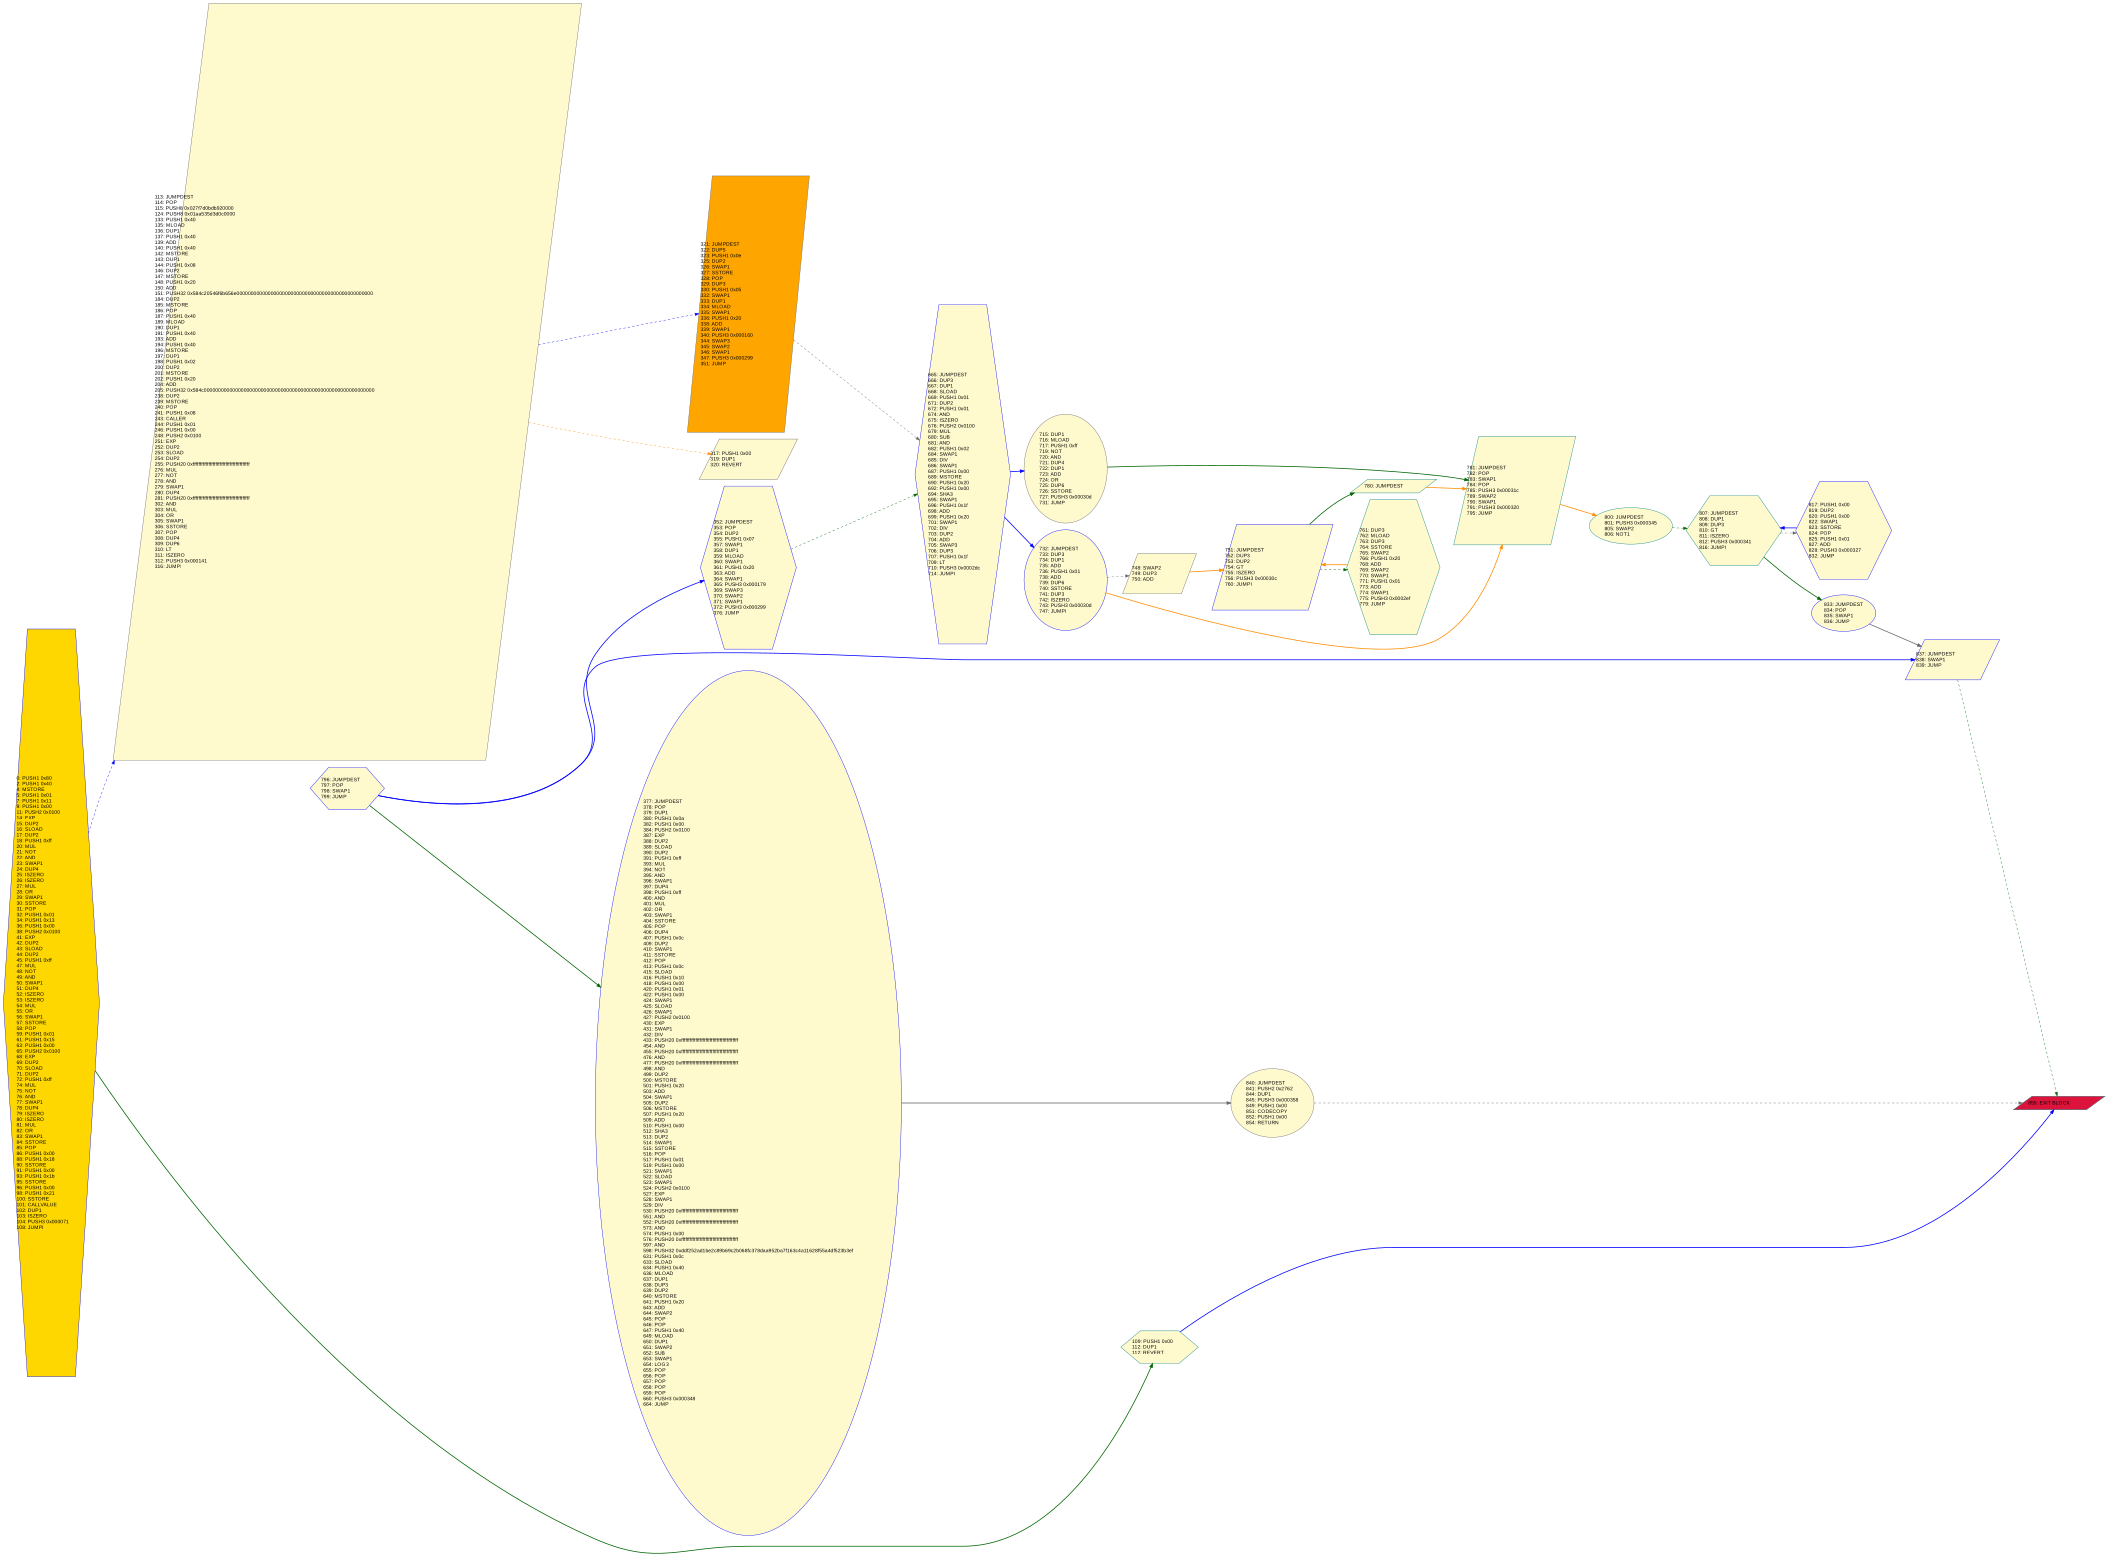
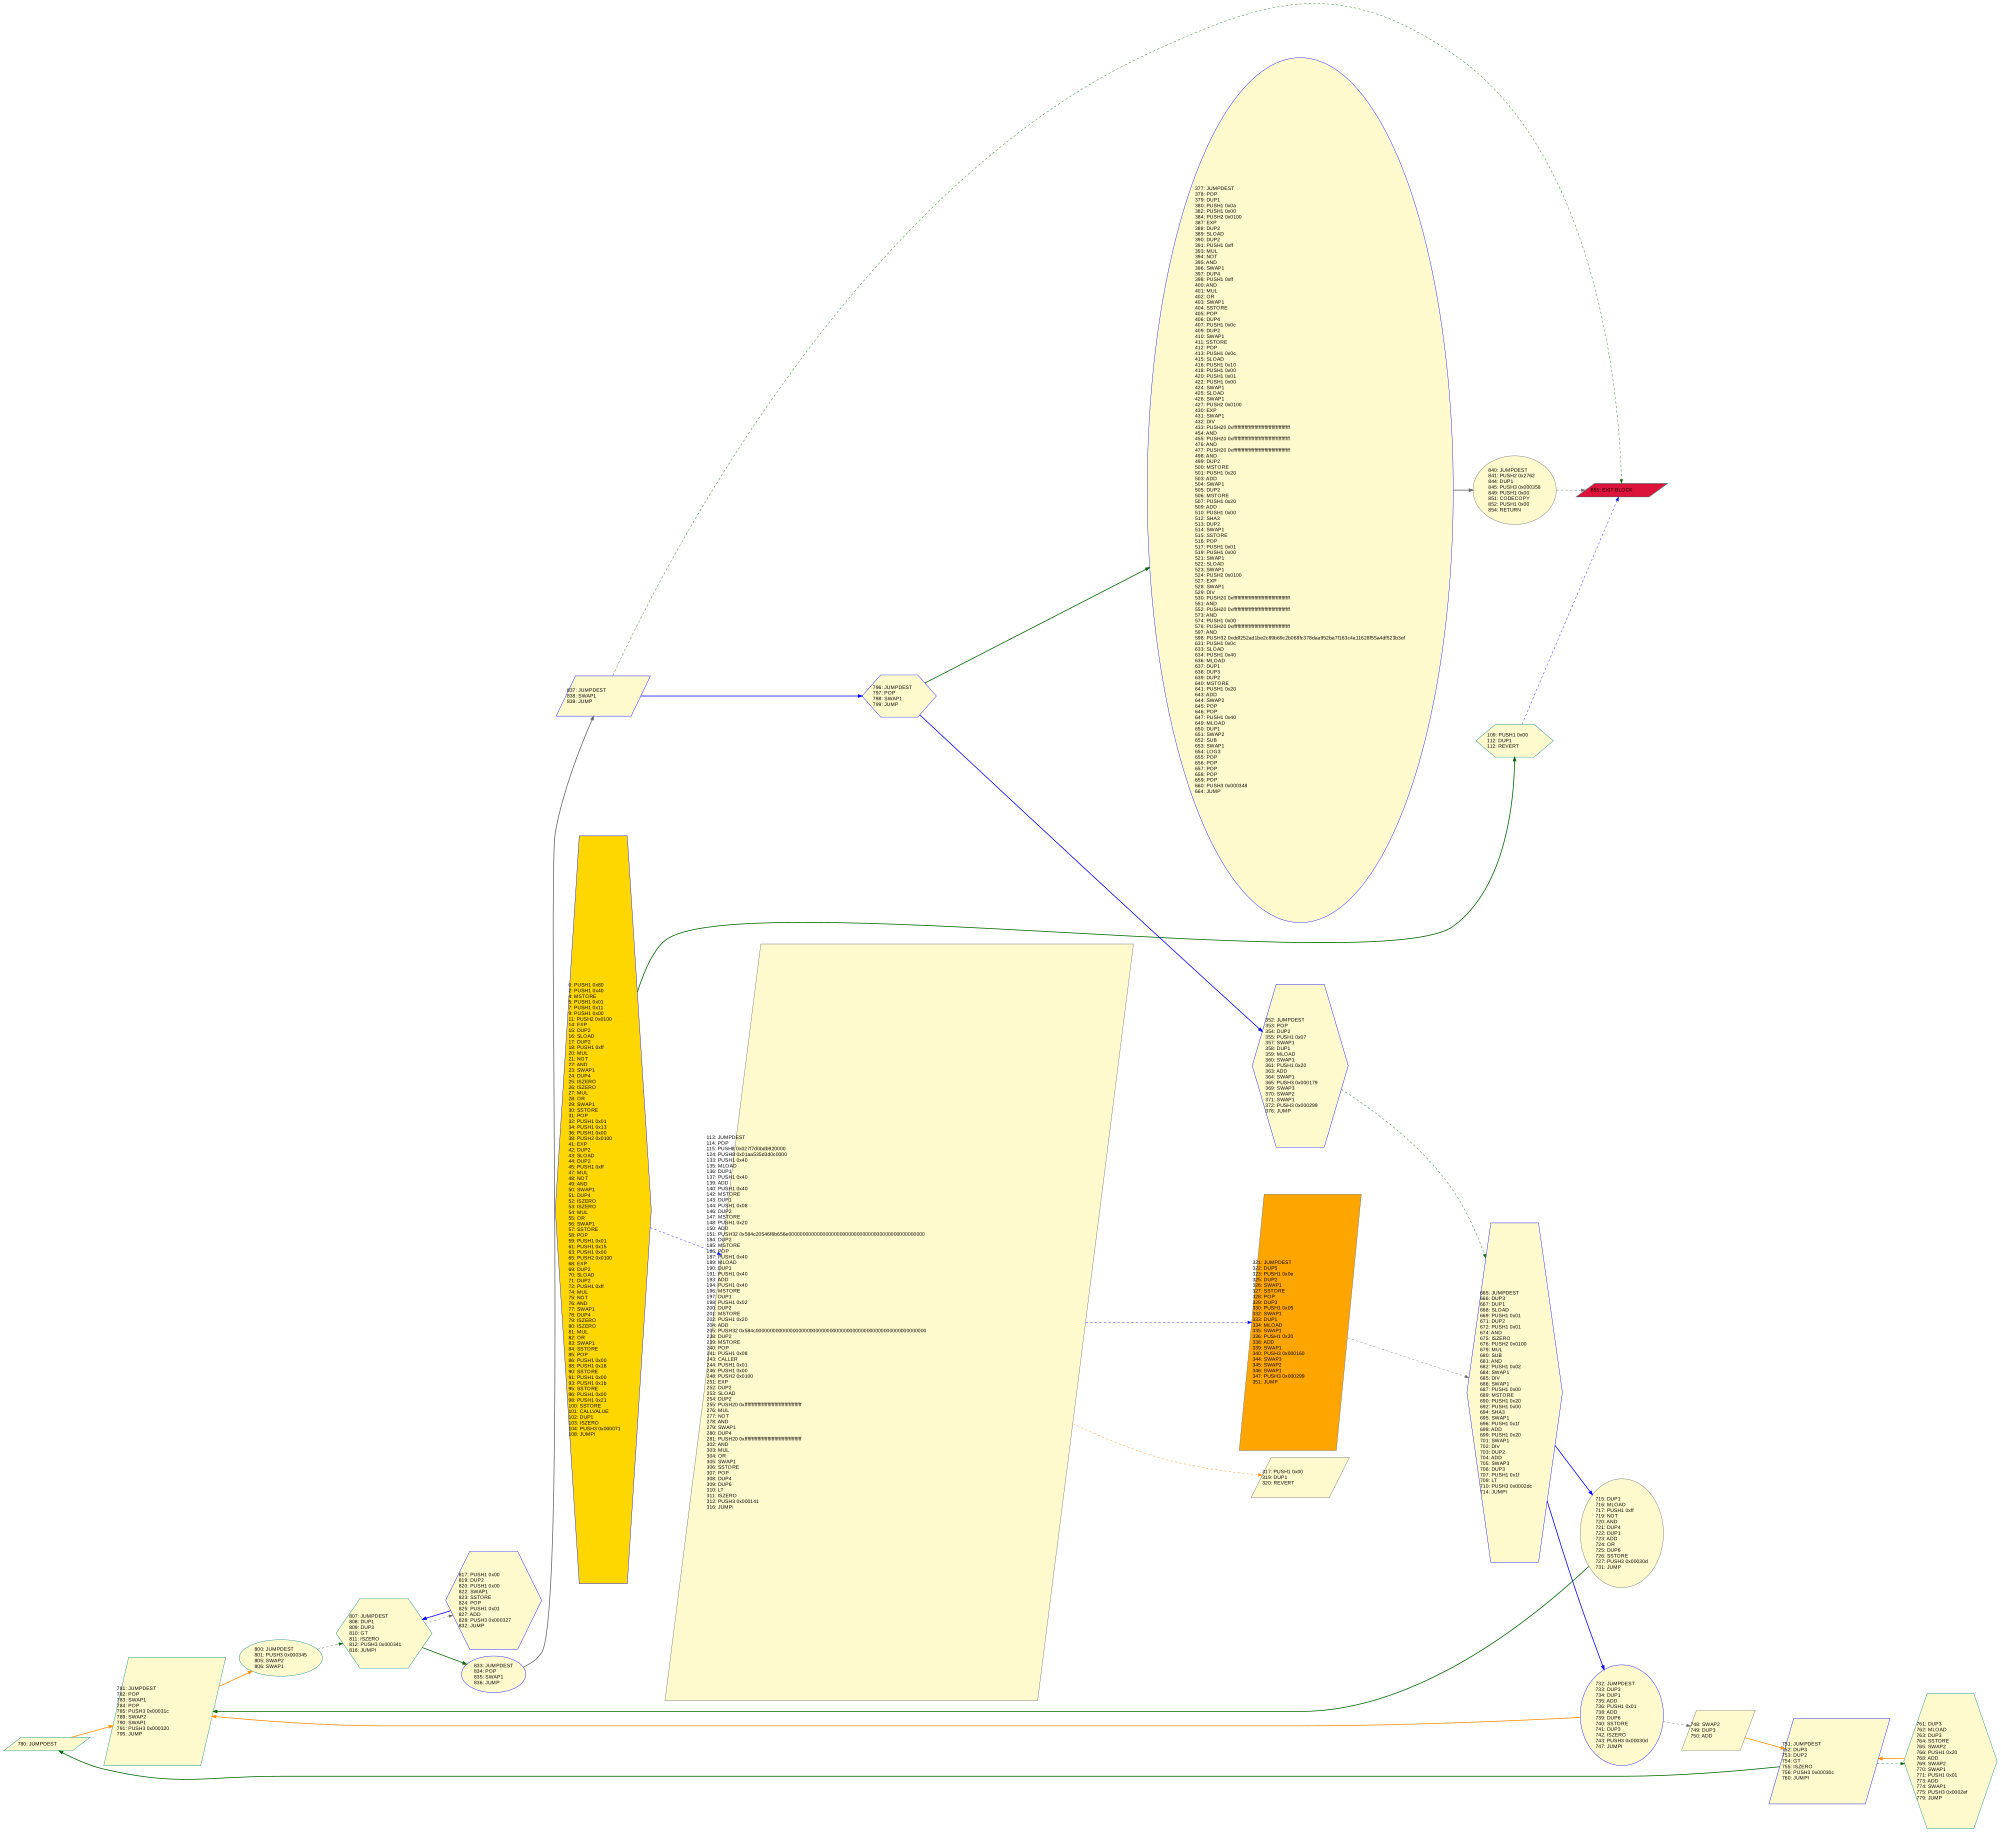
(1631, 526) -> (281, 1658)
(1094, 660) -> (750, 696)
(1630, 1247) -> (1570, 613)
